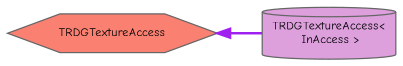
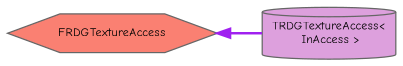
(112, 33) -> (112, 33)
